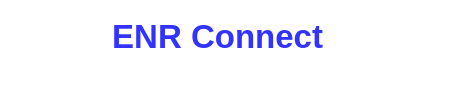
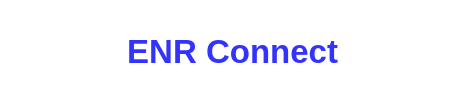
(218, 38) -> (233, 53)
